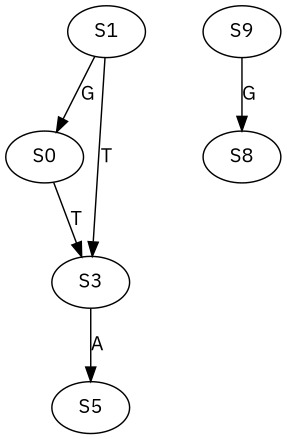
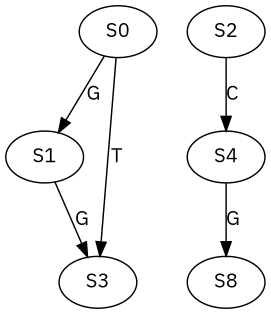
none -> (226, 32)
(242, 32) -> (226, 157)
(79, 88) -> (85, 88)
(107, 157) -> (82, 220)
(91, 408) -> none
